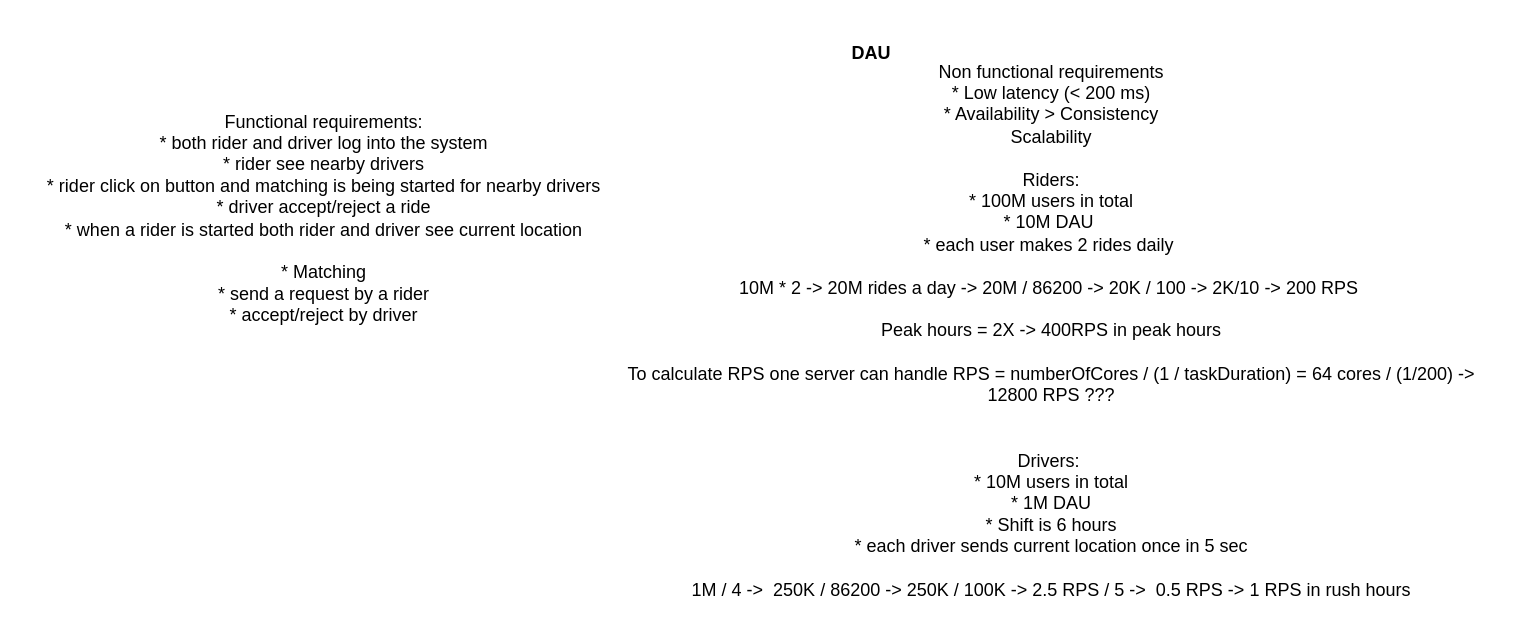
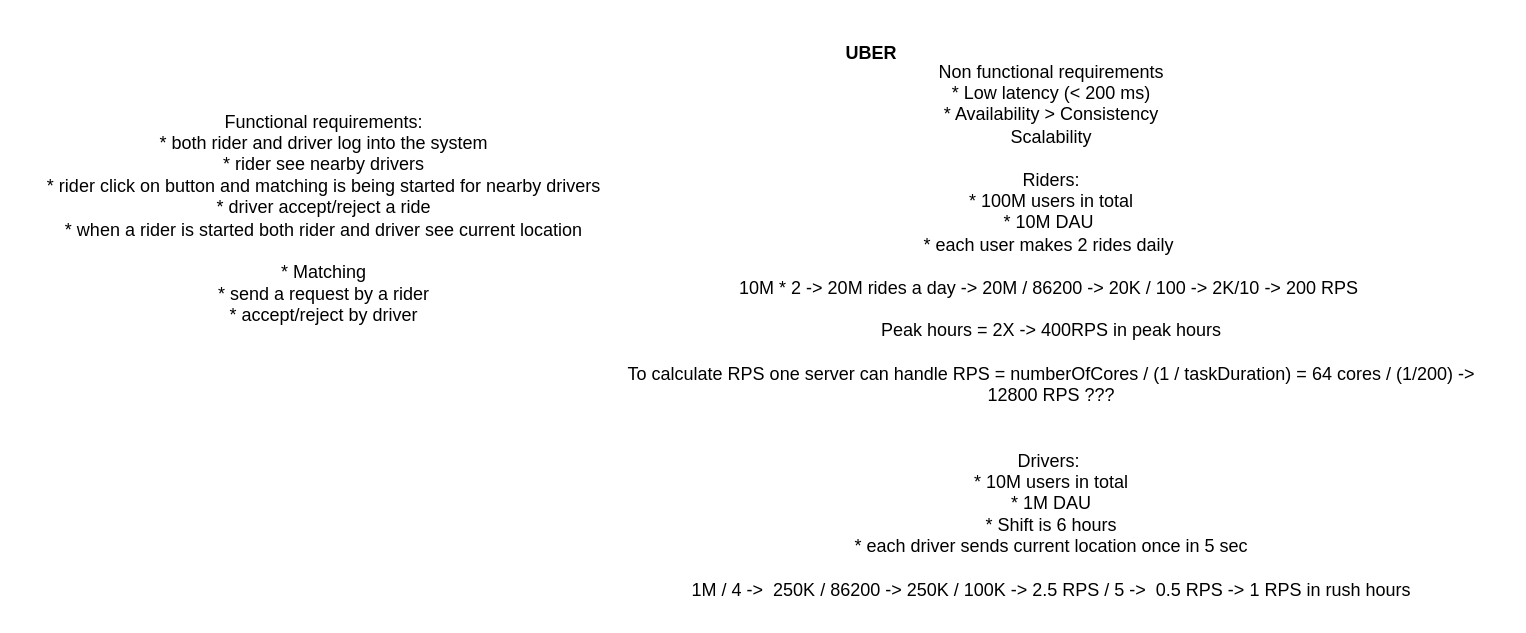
(872, 53) -> (872, 53)
